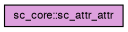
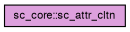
(64, 16) -> (65, 16)
